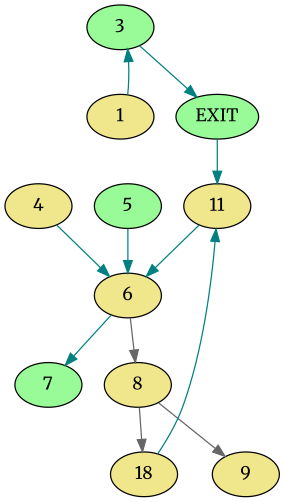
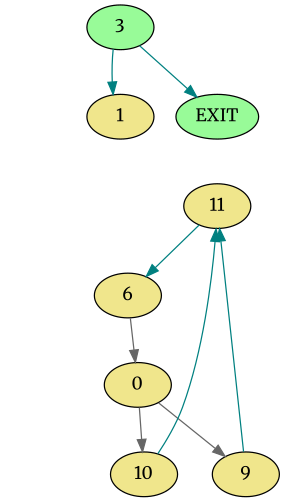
(129, 78) -> (112, 66)
(217, 155) -> (232, 346)
(38, 206) -> none
(128, 206) -> none
(48, 385) -> none
(138, 385) -> (138, 385)
(144, 474) -> (144, 474)
